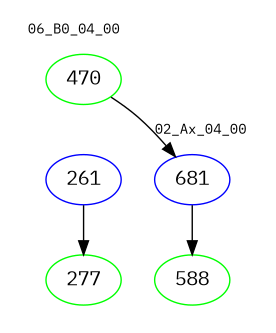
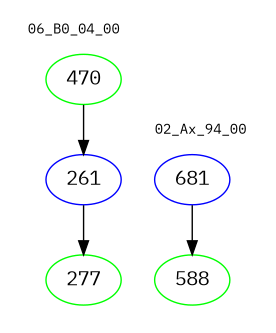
(201, 130) -> (201, 130)
(152, 131) -> (84, 123)
